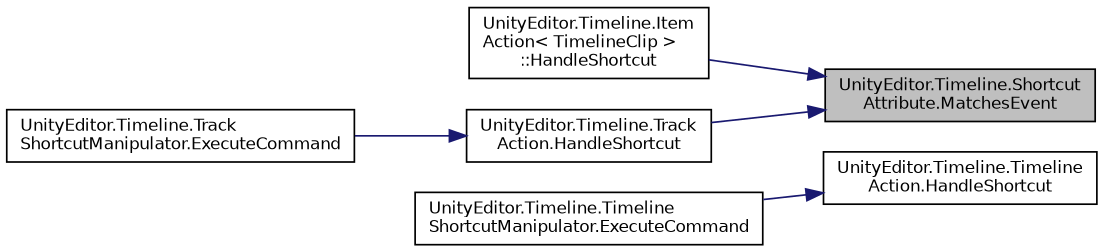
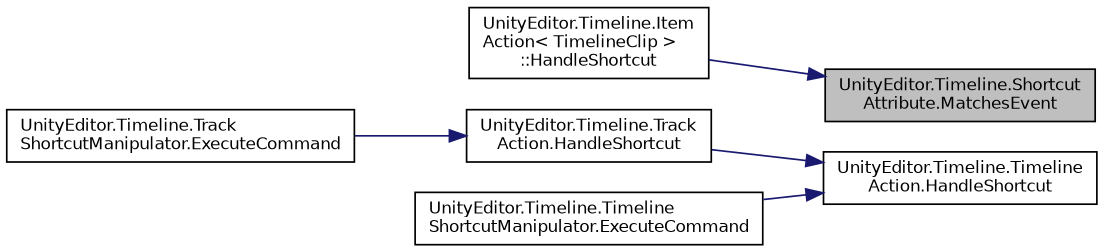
(760, 117) -> (759, 155)
